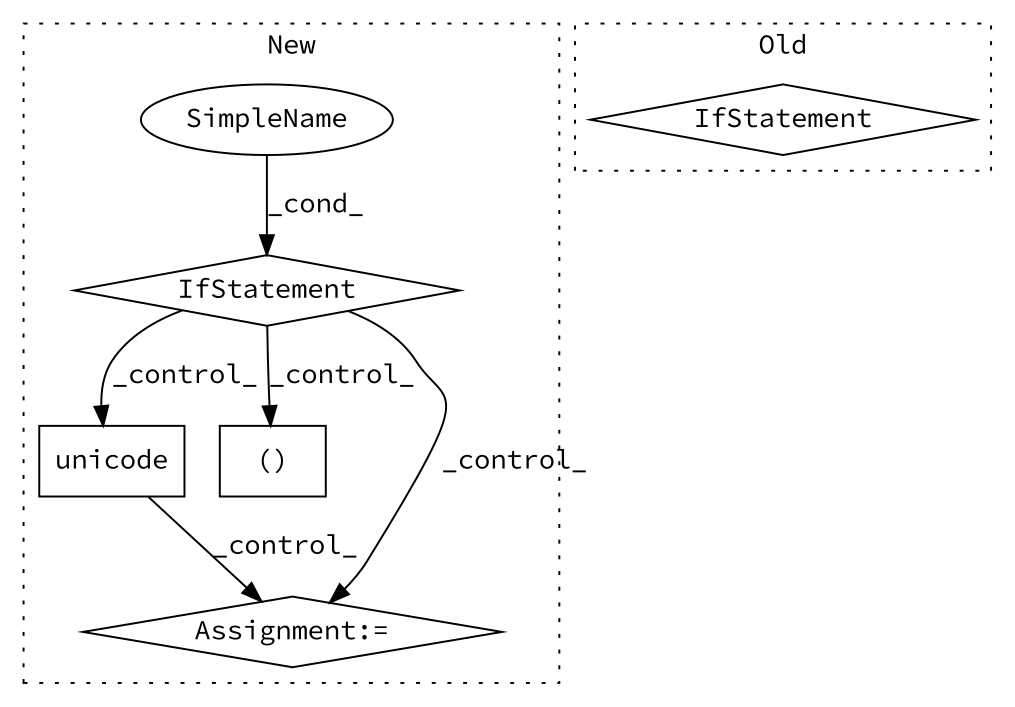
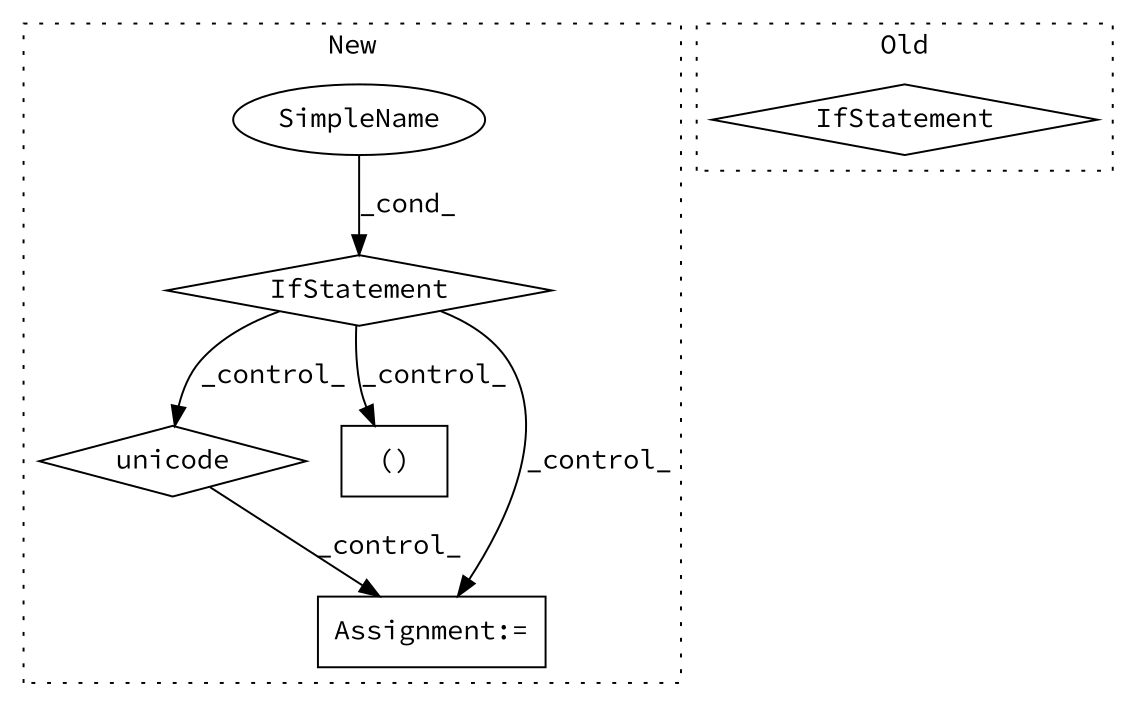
(112, 461) -> (173, 461)
(292, 632) -> (432, 632)
